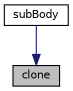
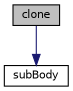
(36, 40) -> (36, 40)
